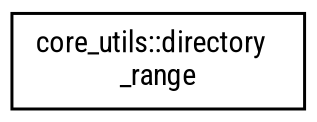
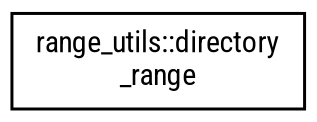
(158, 61) -> (158, 61)
